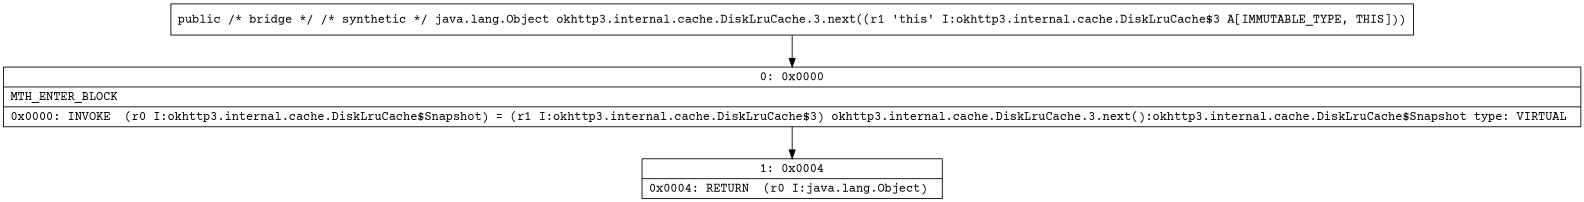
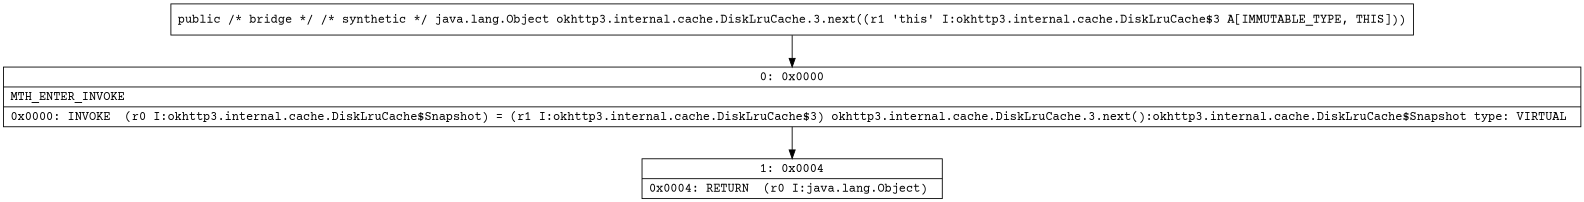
(64, 96) -> (68, 96)
